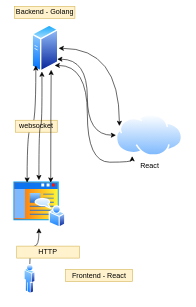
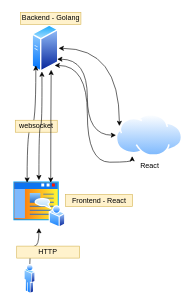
(45, 12) -> (51, 18)
(99, 276) -> (99, 201)
